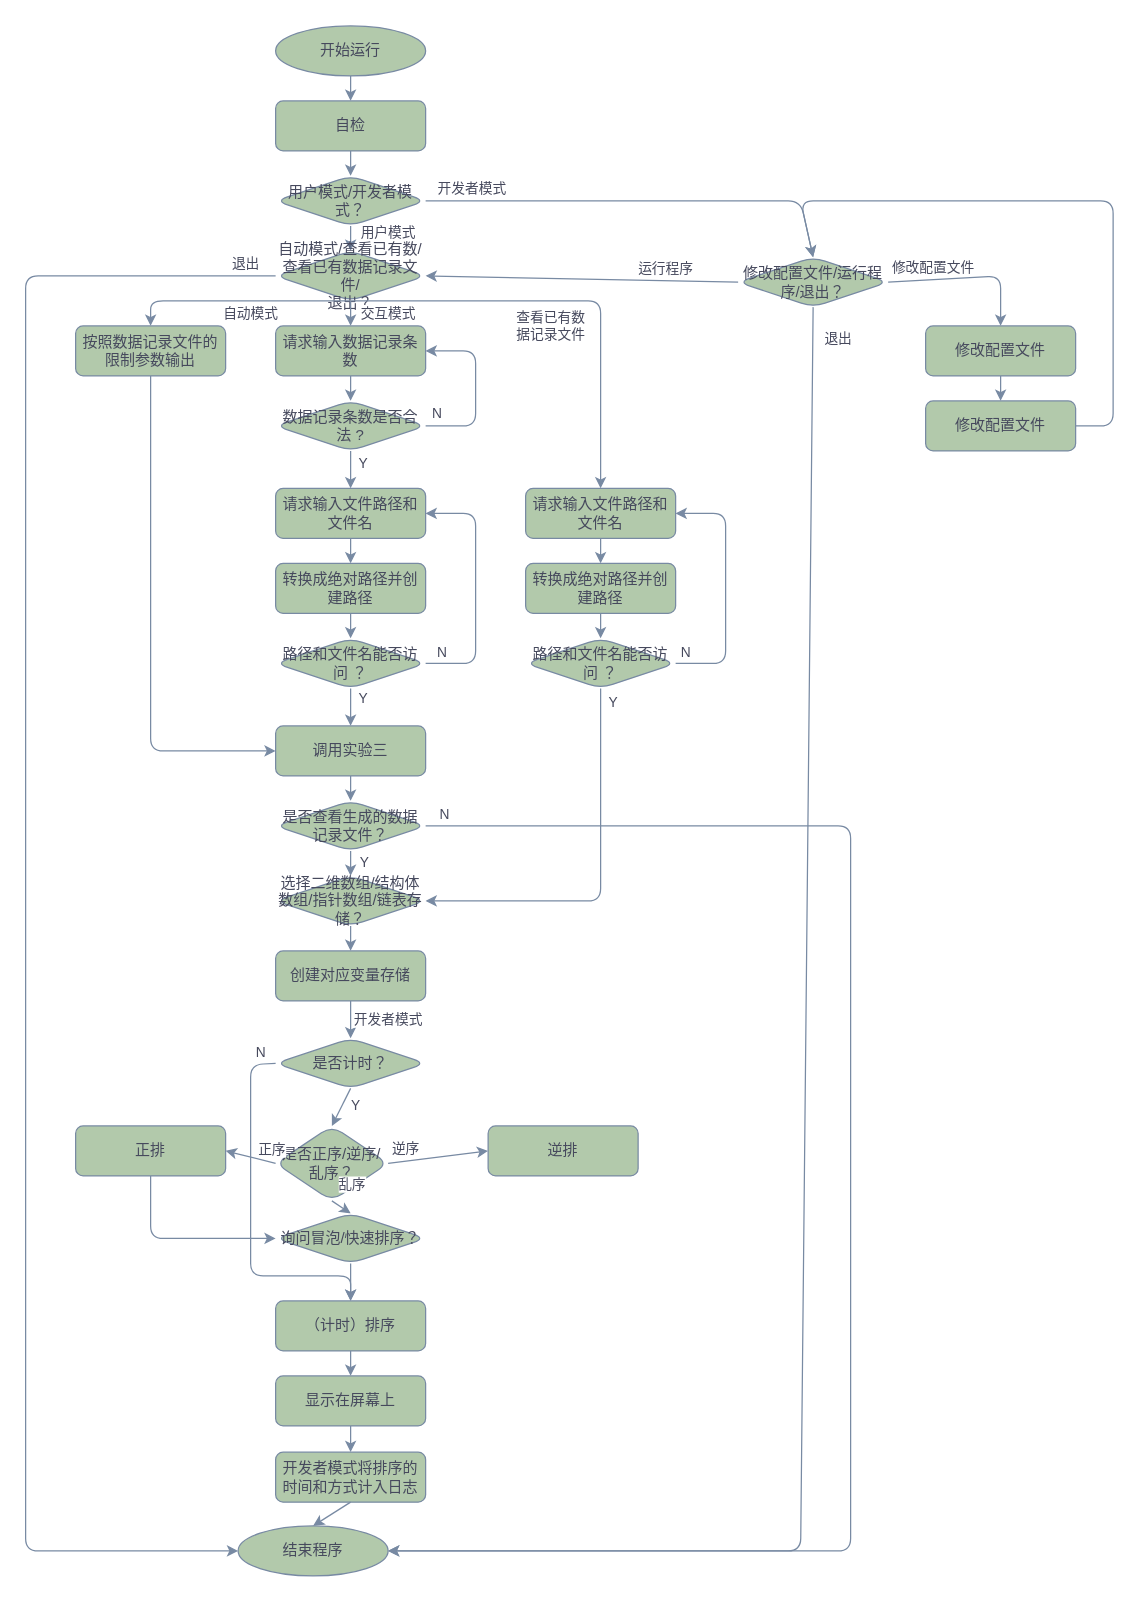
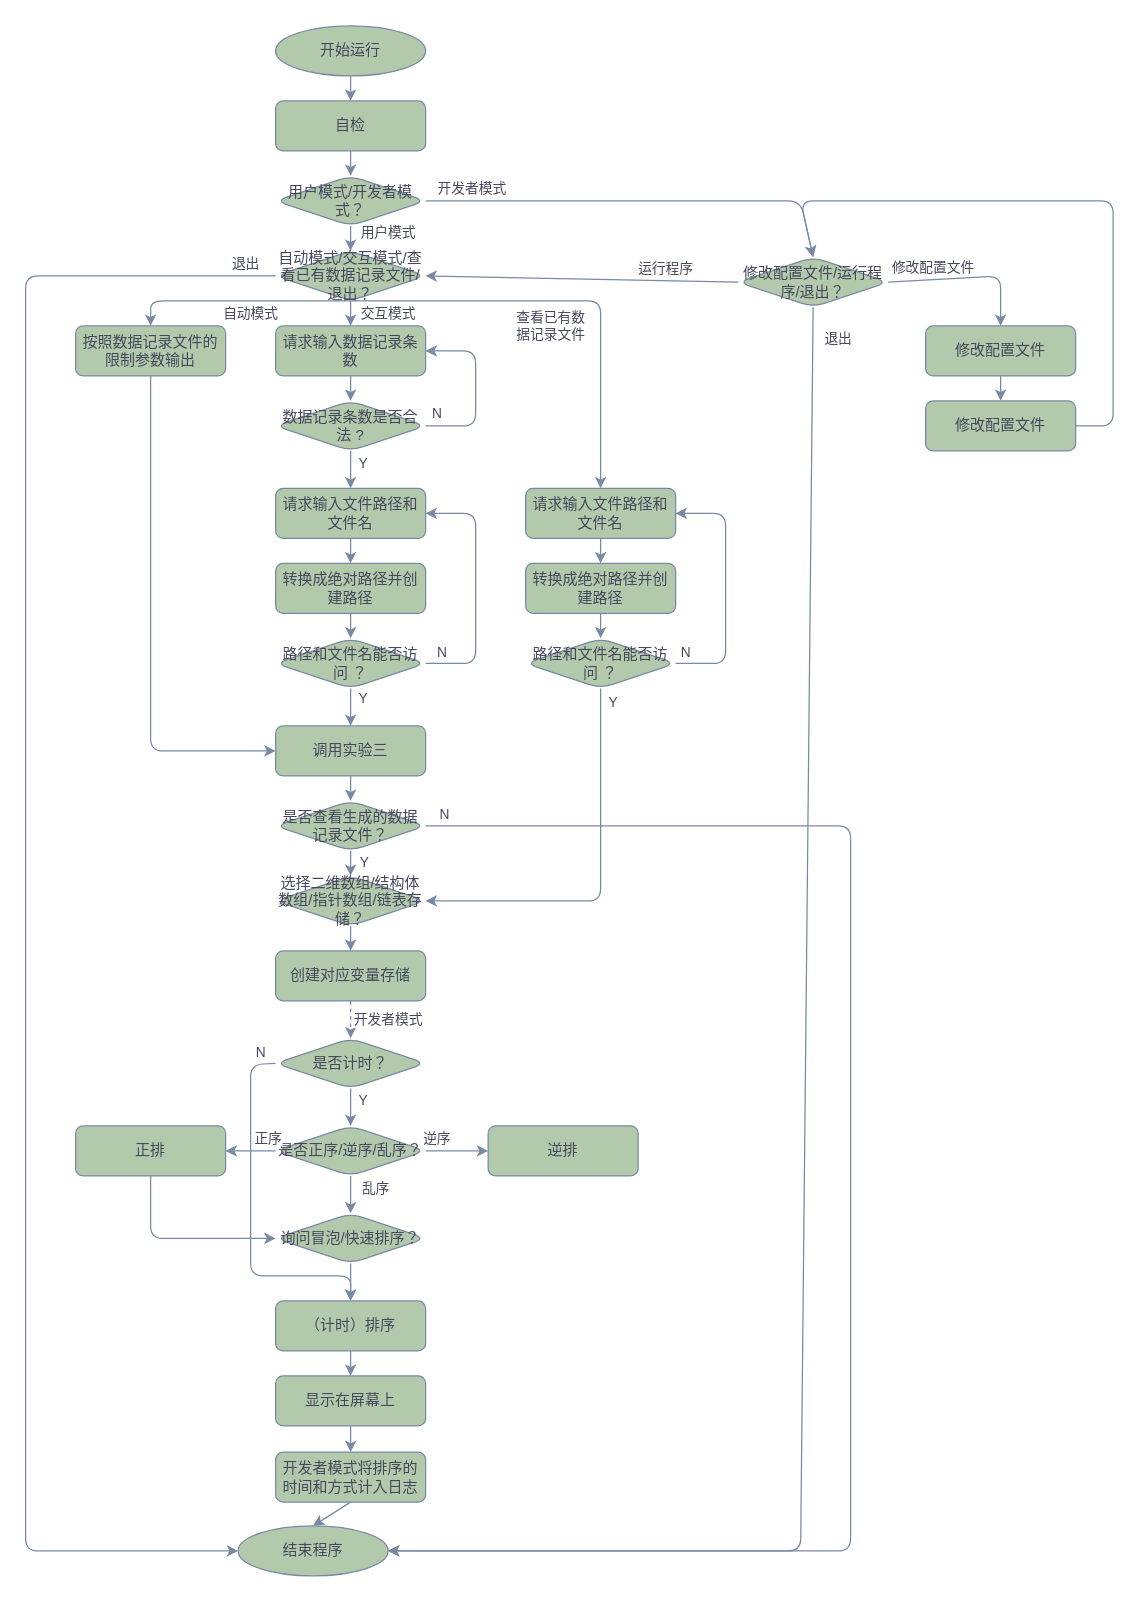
(351, 276) -> (351, 276)
(351, 1016) -> (351, 1016)
(332, 1163) -> (351, 1151)
